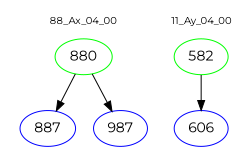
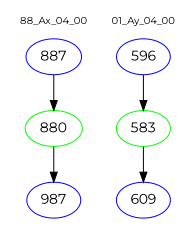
(202, 21) -> (143, 21)
none -> (143, 57)
(201, 57) -> (143, 128)
(68, 88) -> (54, 88)
(201, 128) -> (143, 200)
